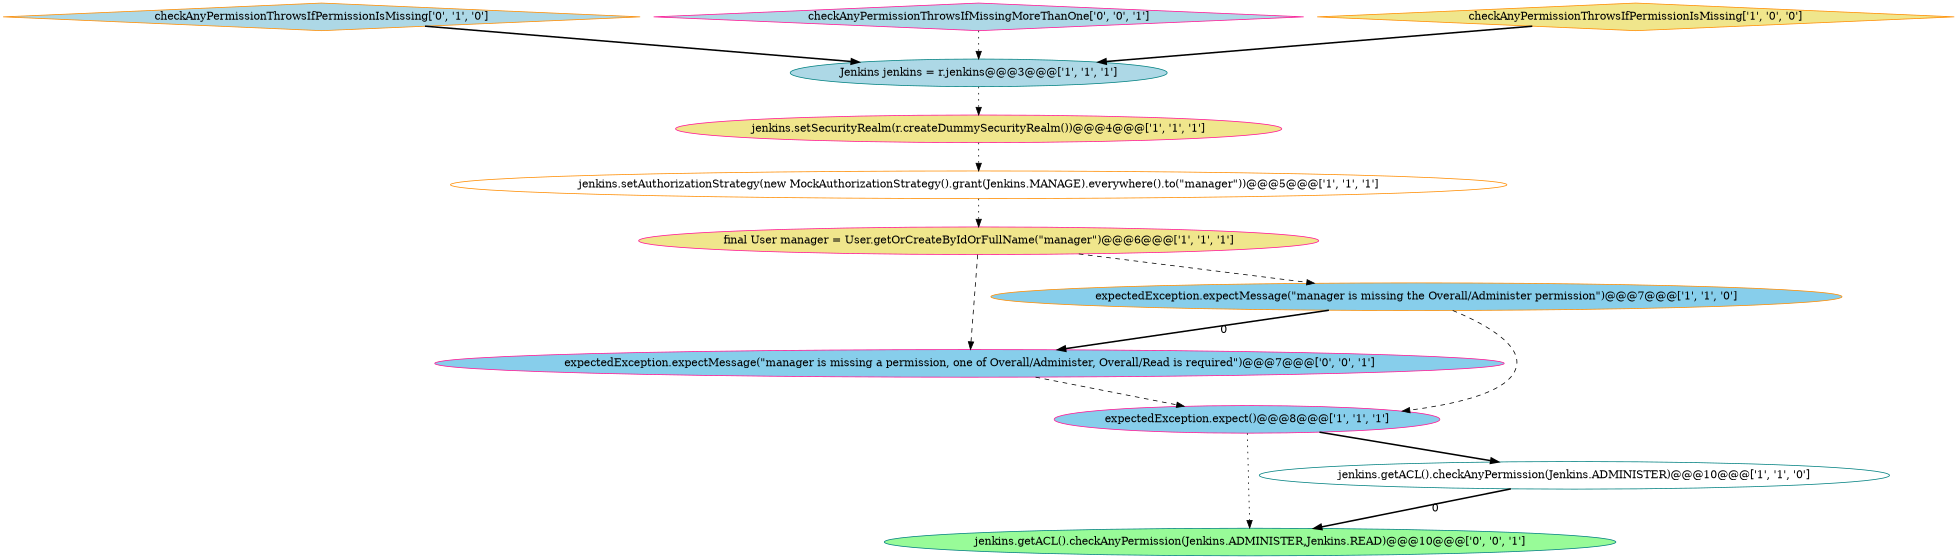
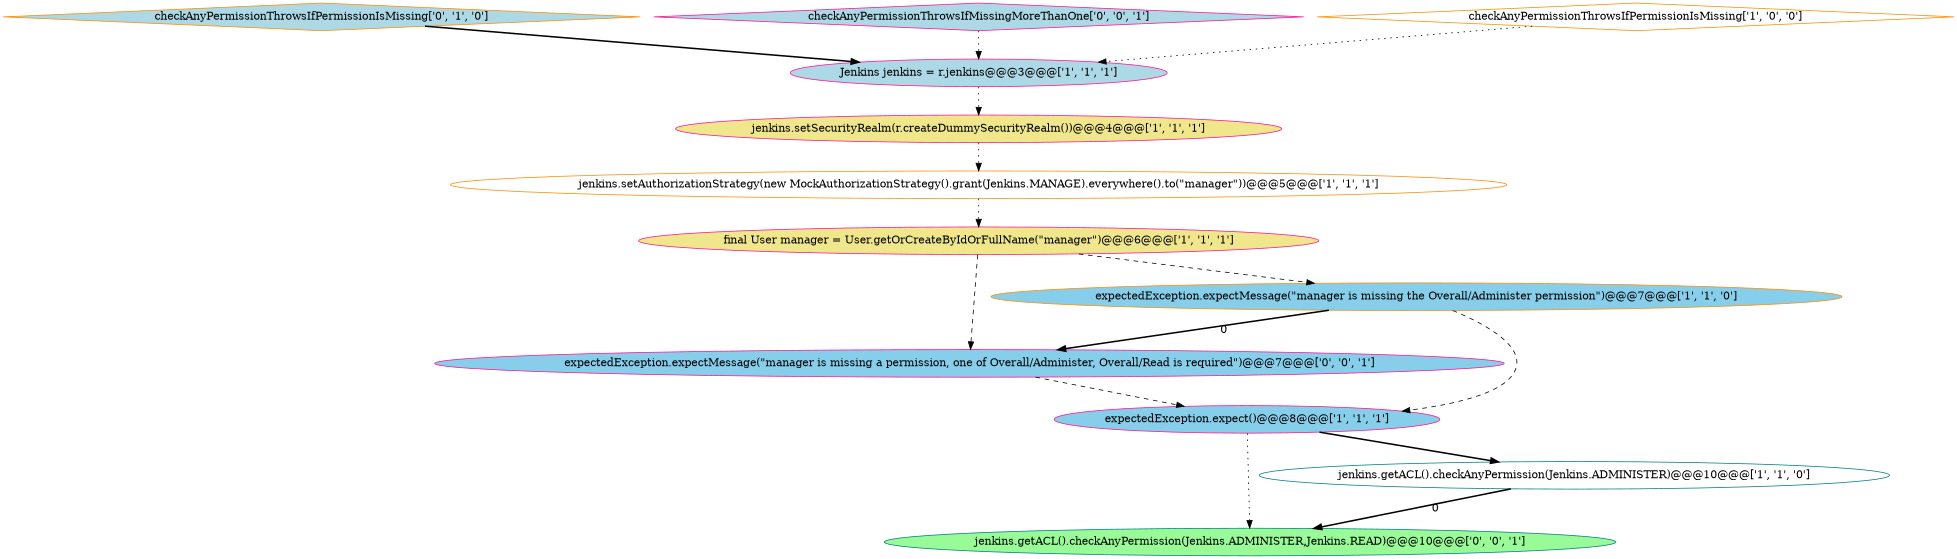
(1636, 17) -> (1636, 17)
(1319, 44) -> (1319, 44)
(979, 73) -> (979, 73)
